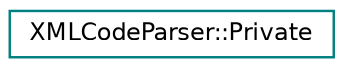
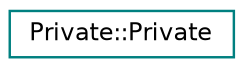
(172, 34) -> (122, 34)
